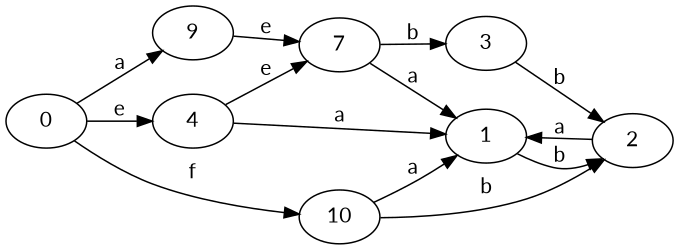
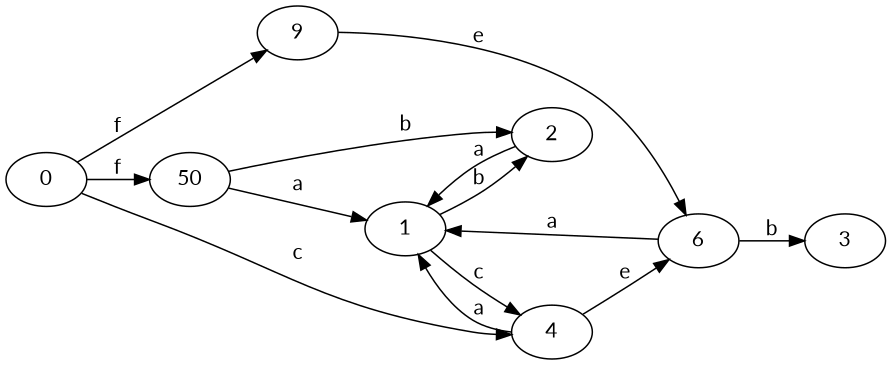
(340, 45) -> (699, 241)
(120, 64) -> (118, 126)
(553, 88) -> none
(120, 110) -> (298, 254)
(340, 217) -> (190, 180)
none -> (468, 280)
